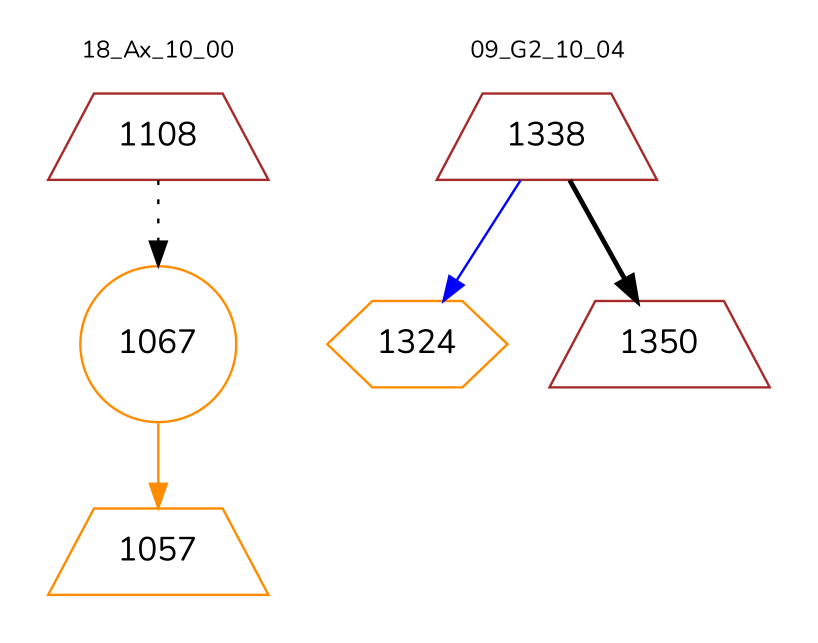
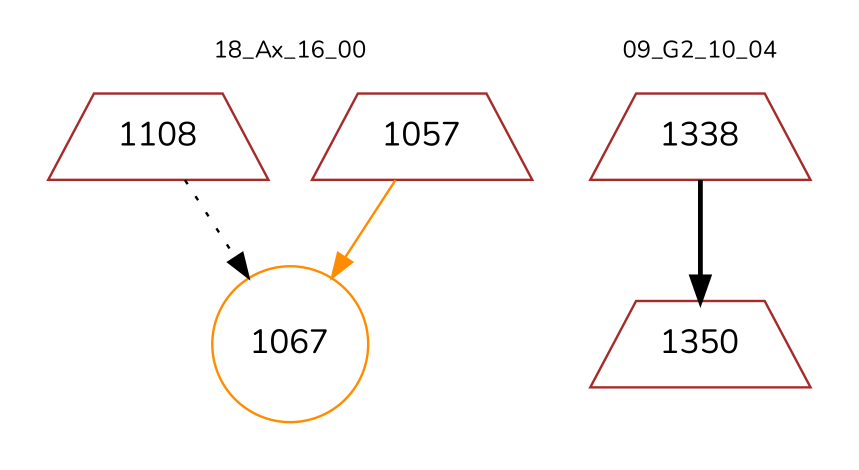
(158, 52) -> (290, 52)
(417, 344) -> none
(158, 453) -> (370, 218)
(158, 552) -> (422, 137)
